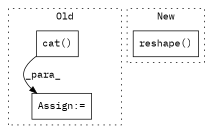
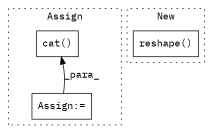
(65, 17) -> (65, 17)
(24, 71) -> (64, 79)
